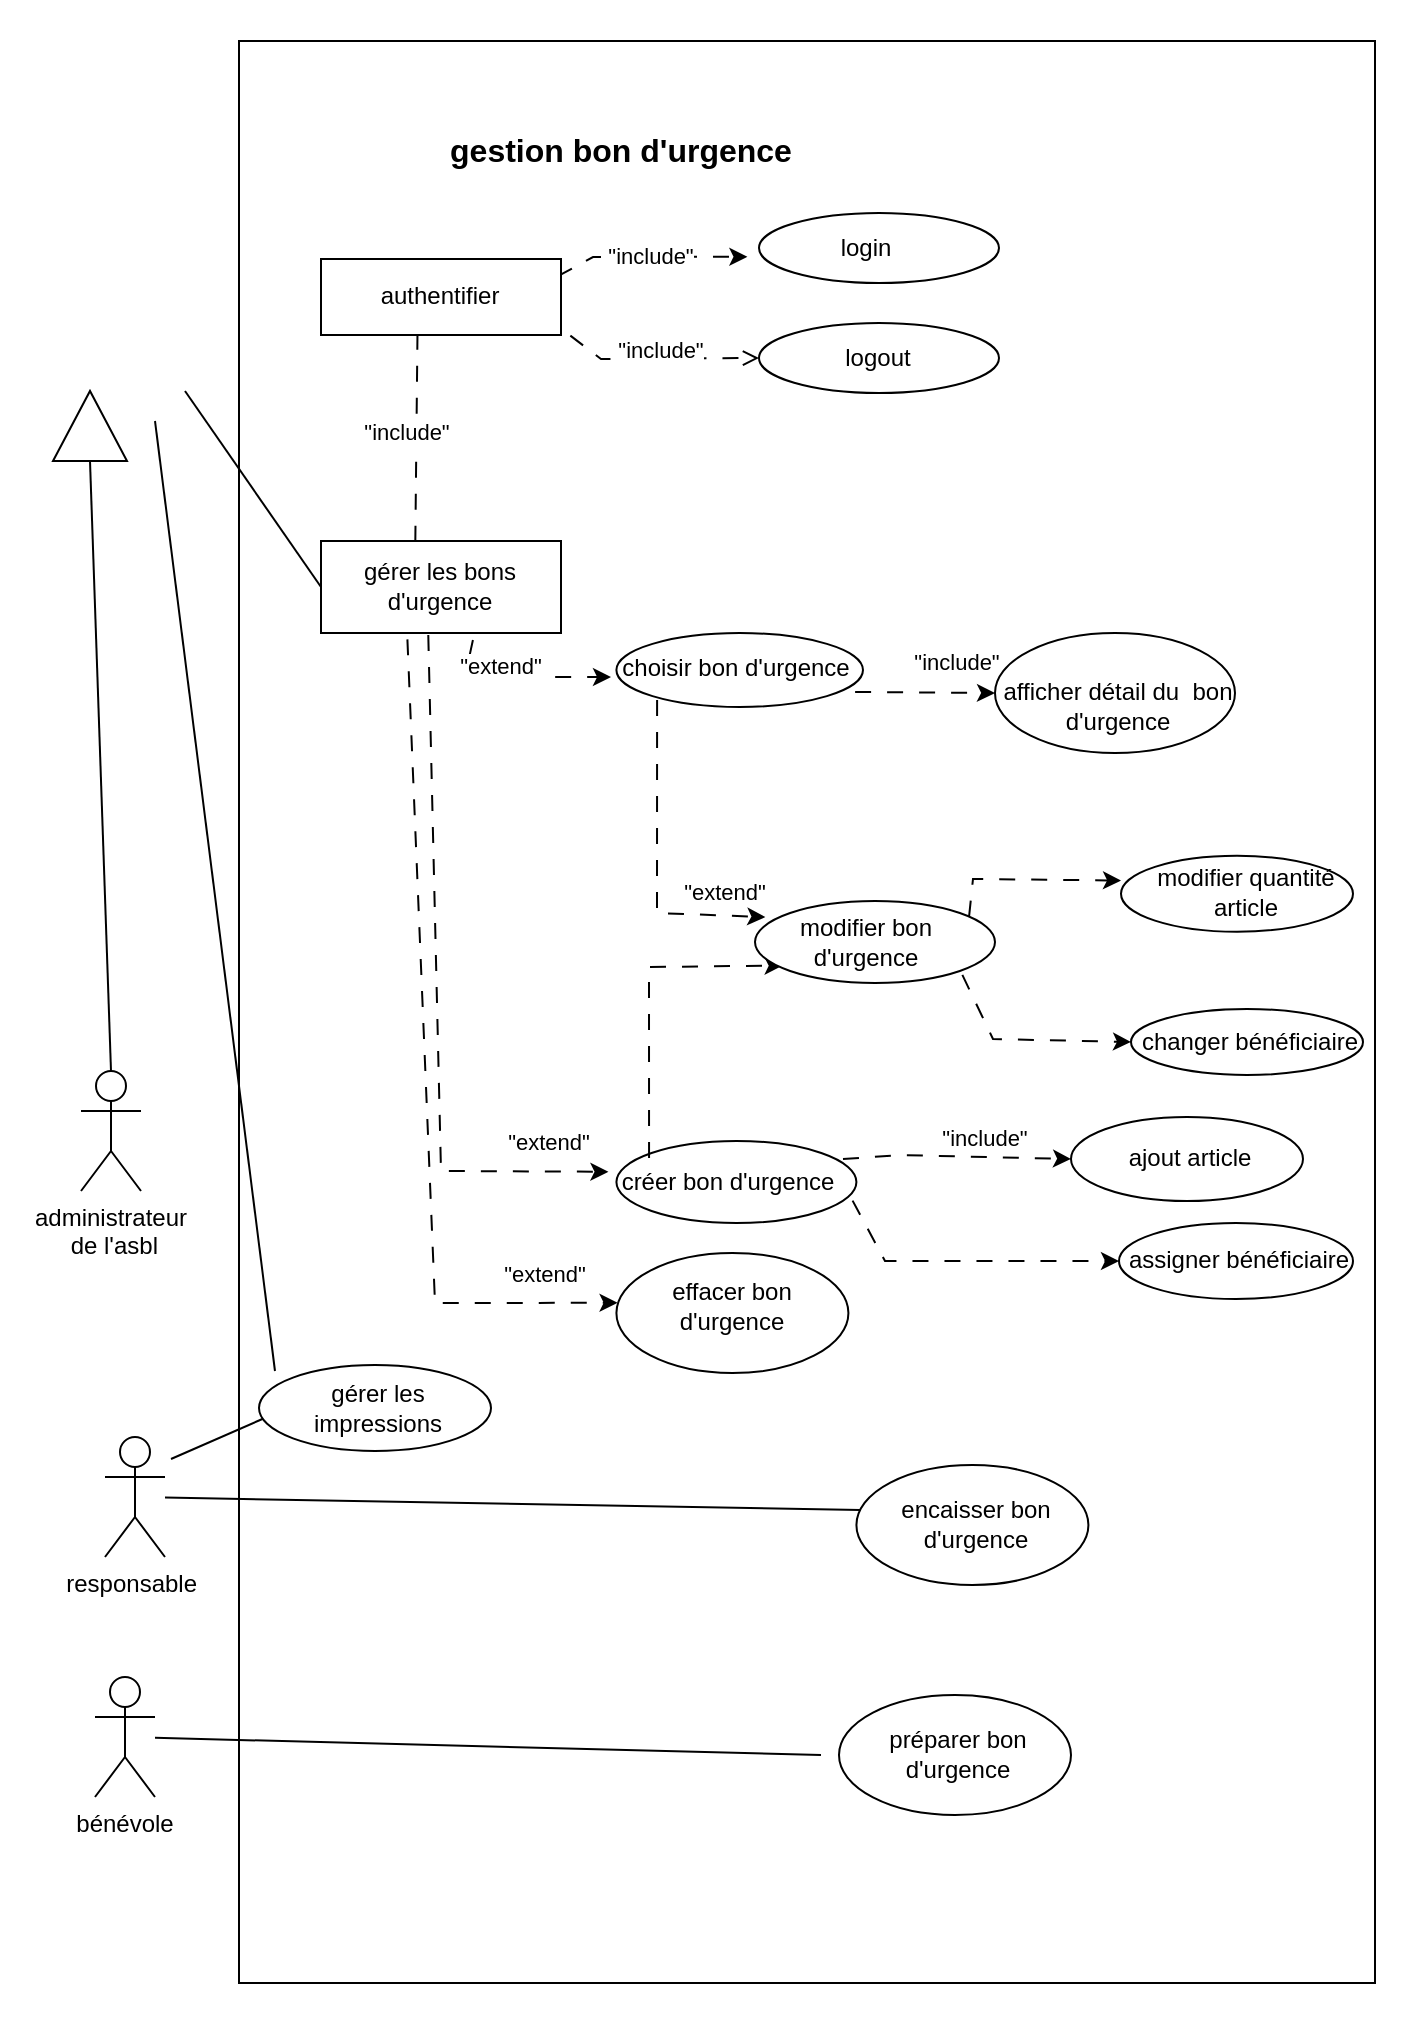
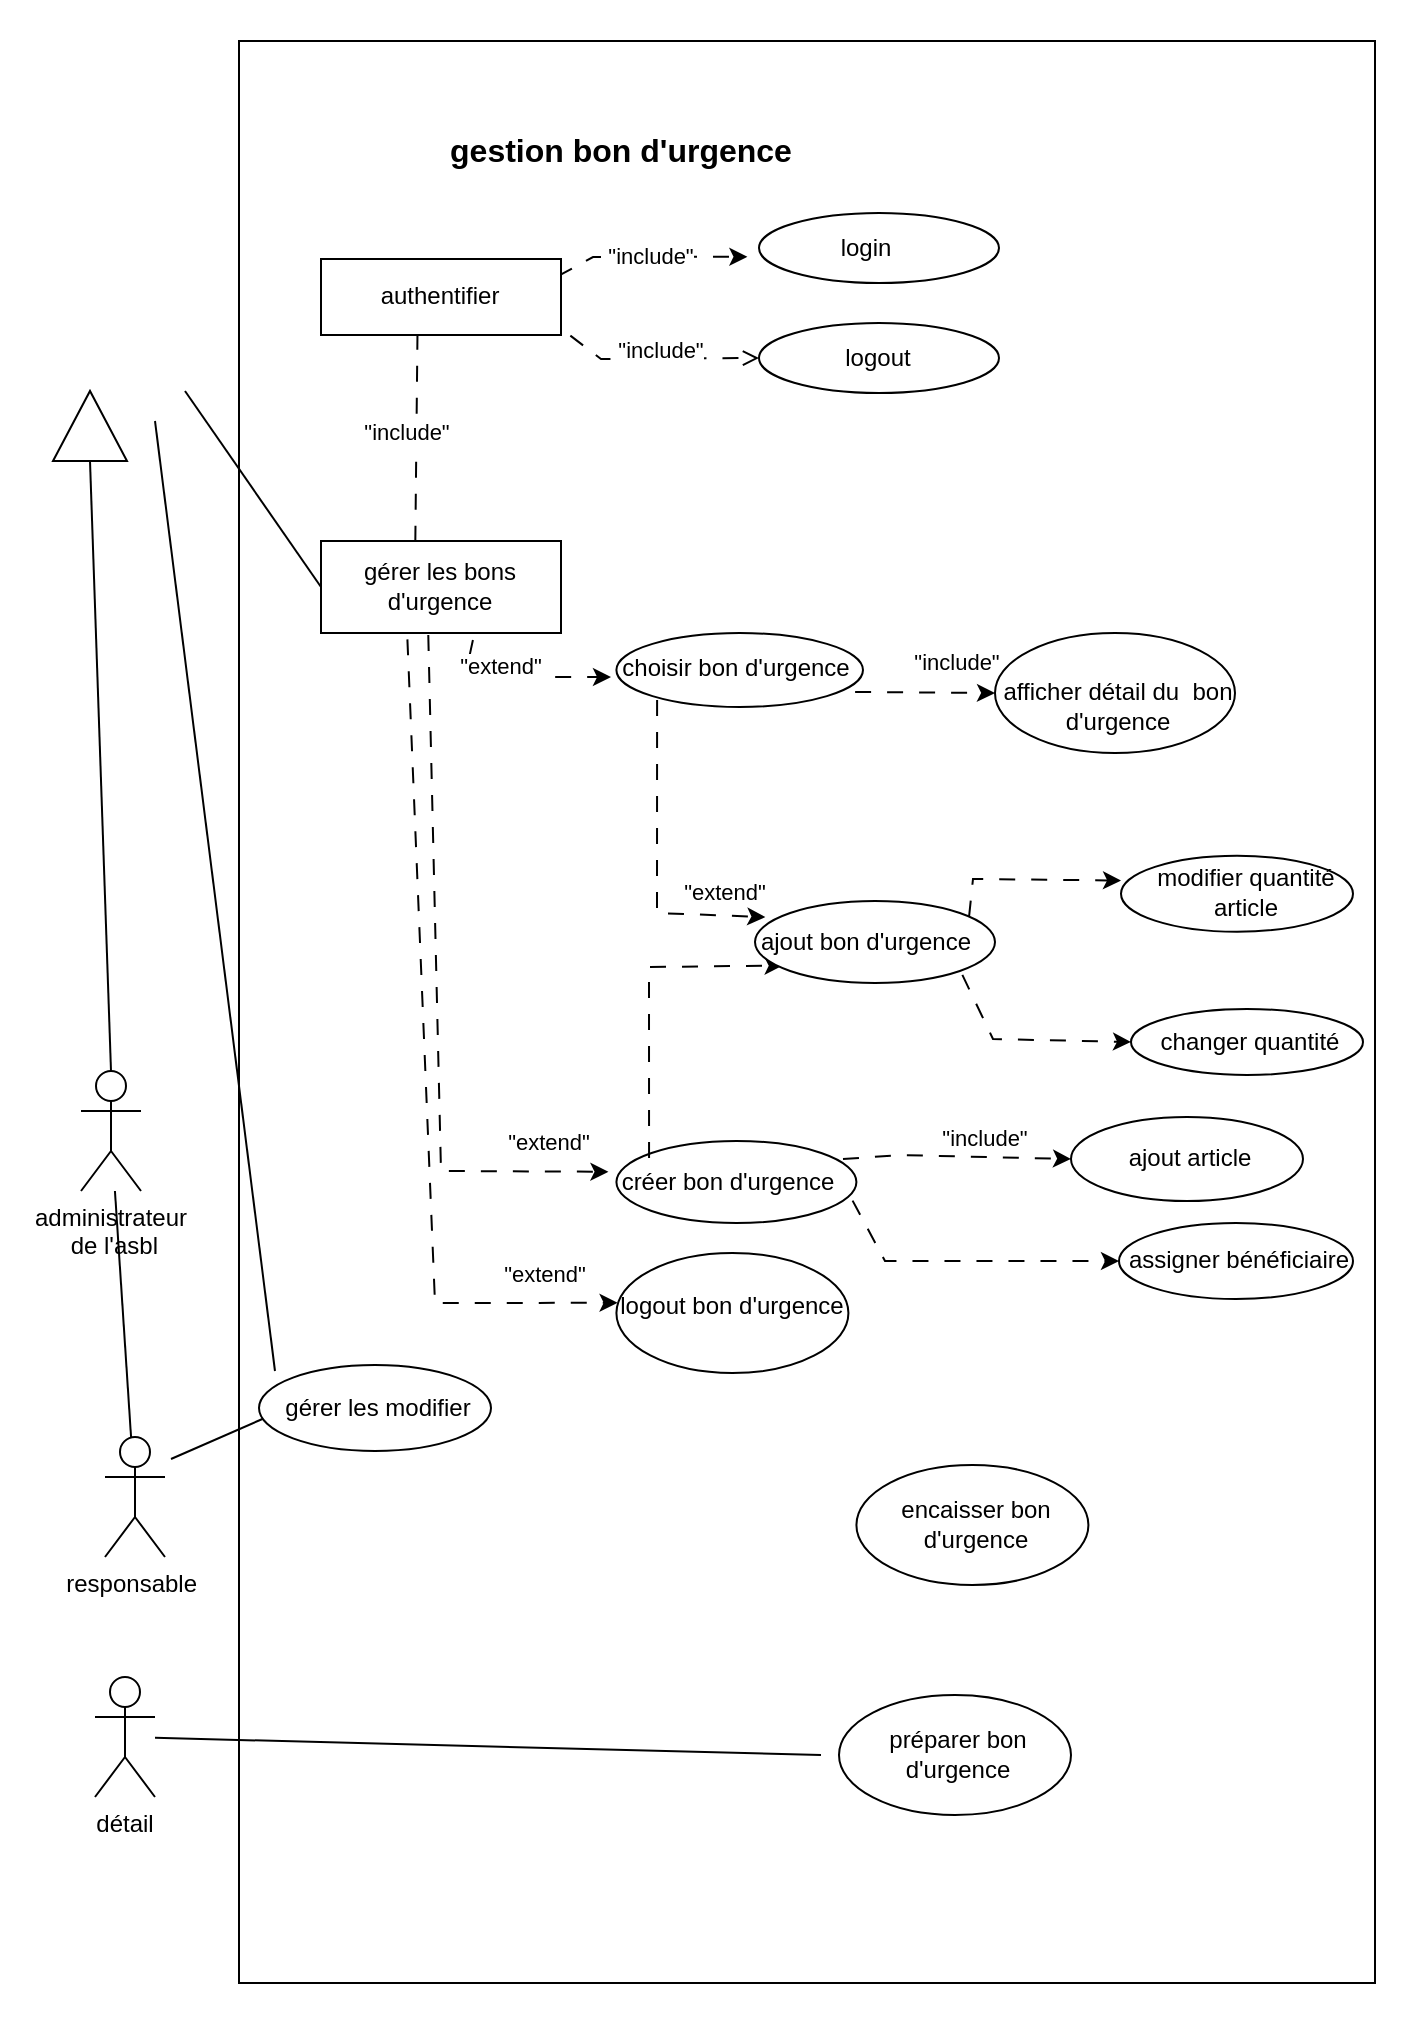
(867, 943) -> (867, 943)
(1251, 1043) -> (1251, 1043)
(733, 1307) -> (733, 1307)
(379, 1409) -> (379, 1409)
(512, 1504) -> (123, 1314)
(126, 1825) -> (126, 1825)
